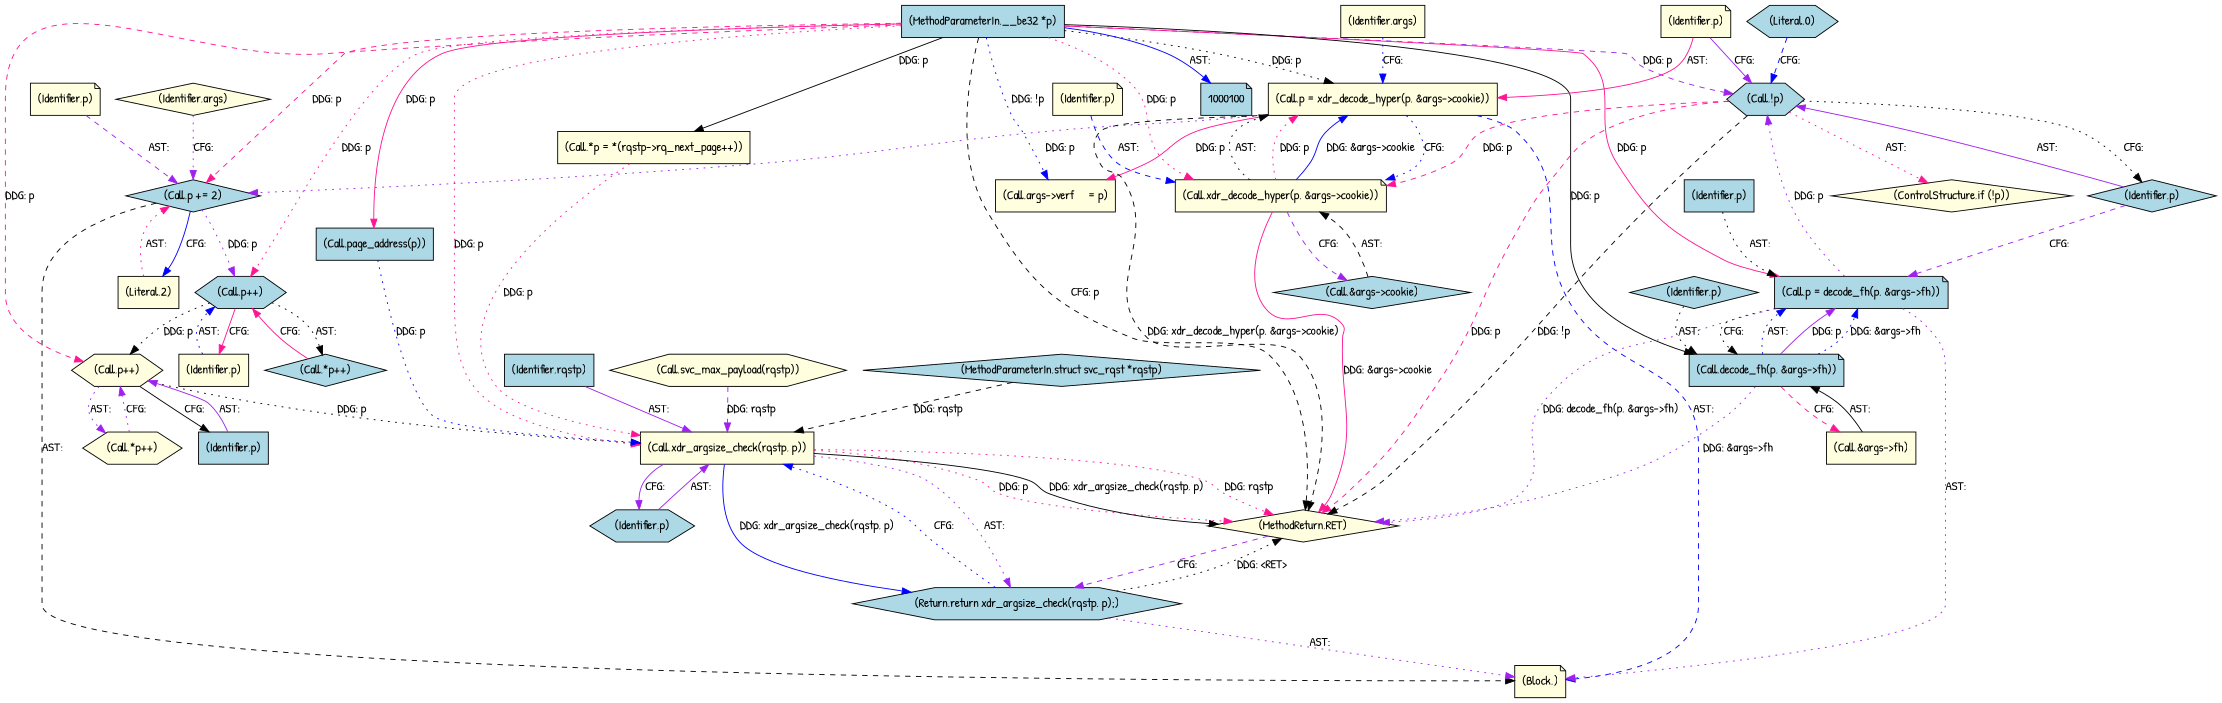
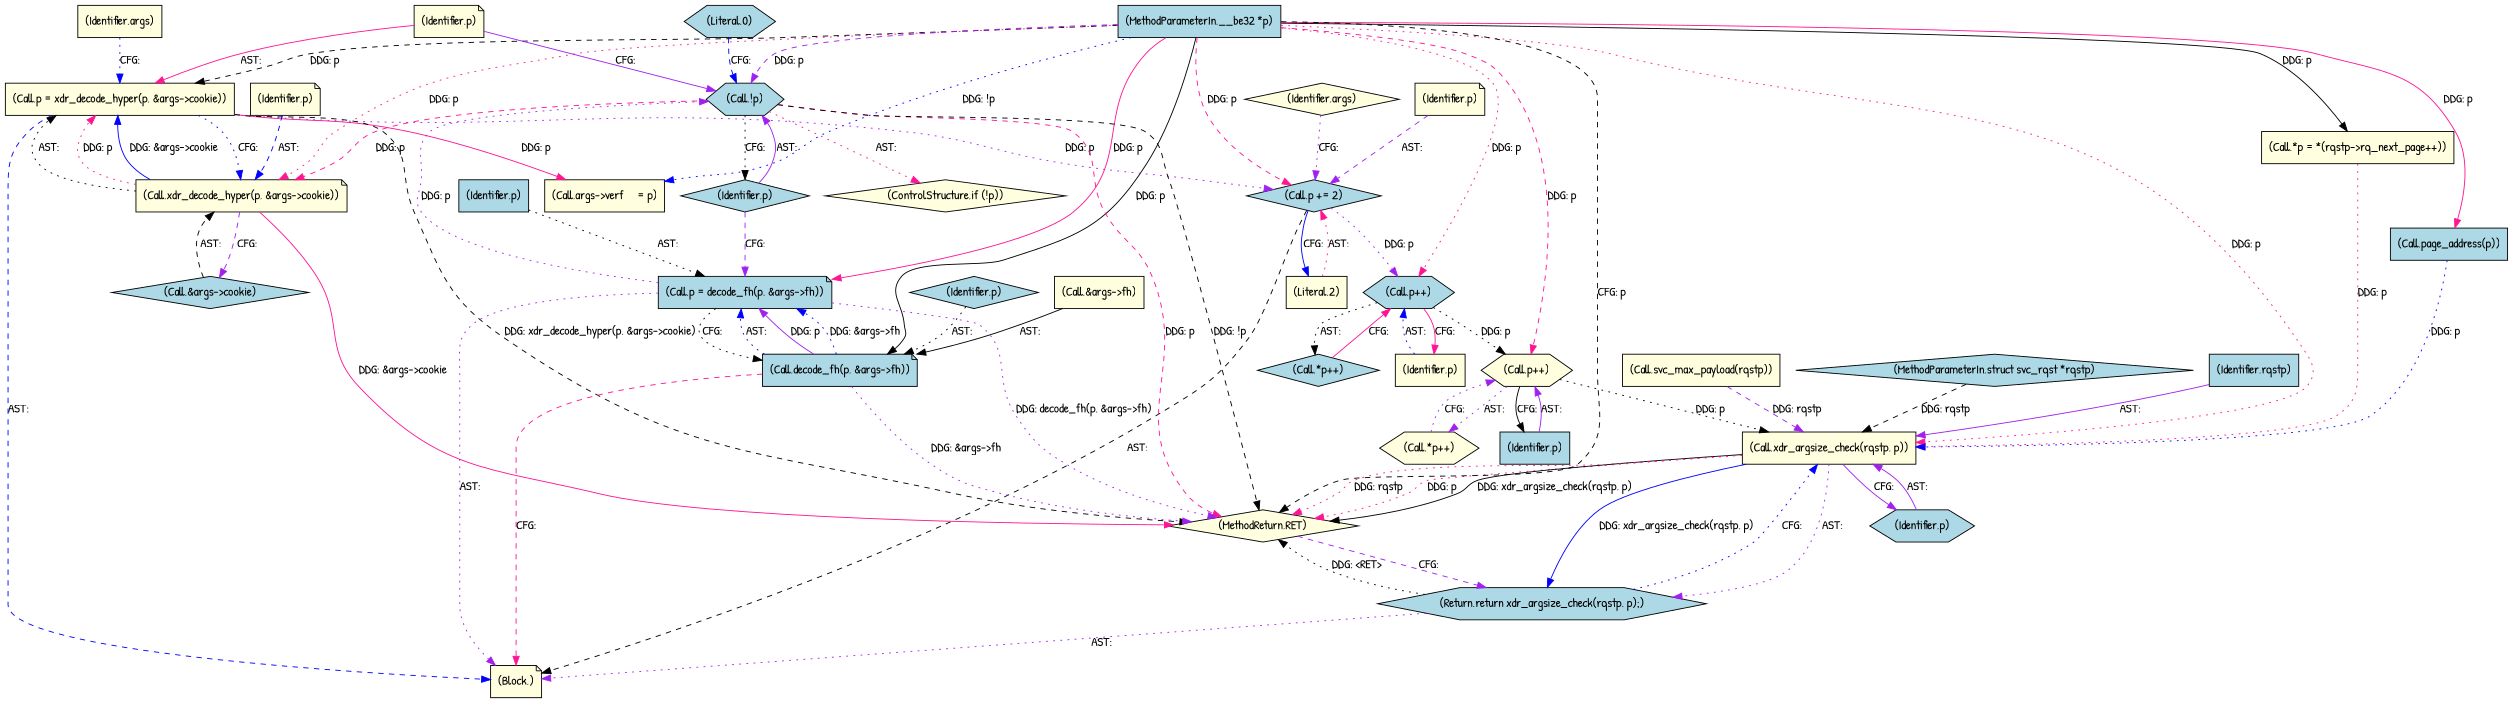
(1196, 50) -> (659, 39)
(1226, 99) -> none
(728, 370) -> (1701, 370)
(1805, 409) -> (531, 423)
